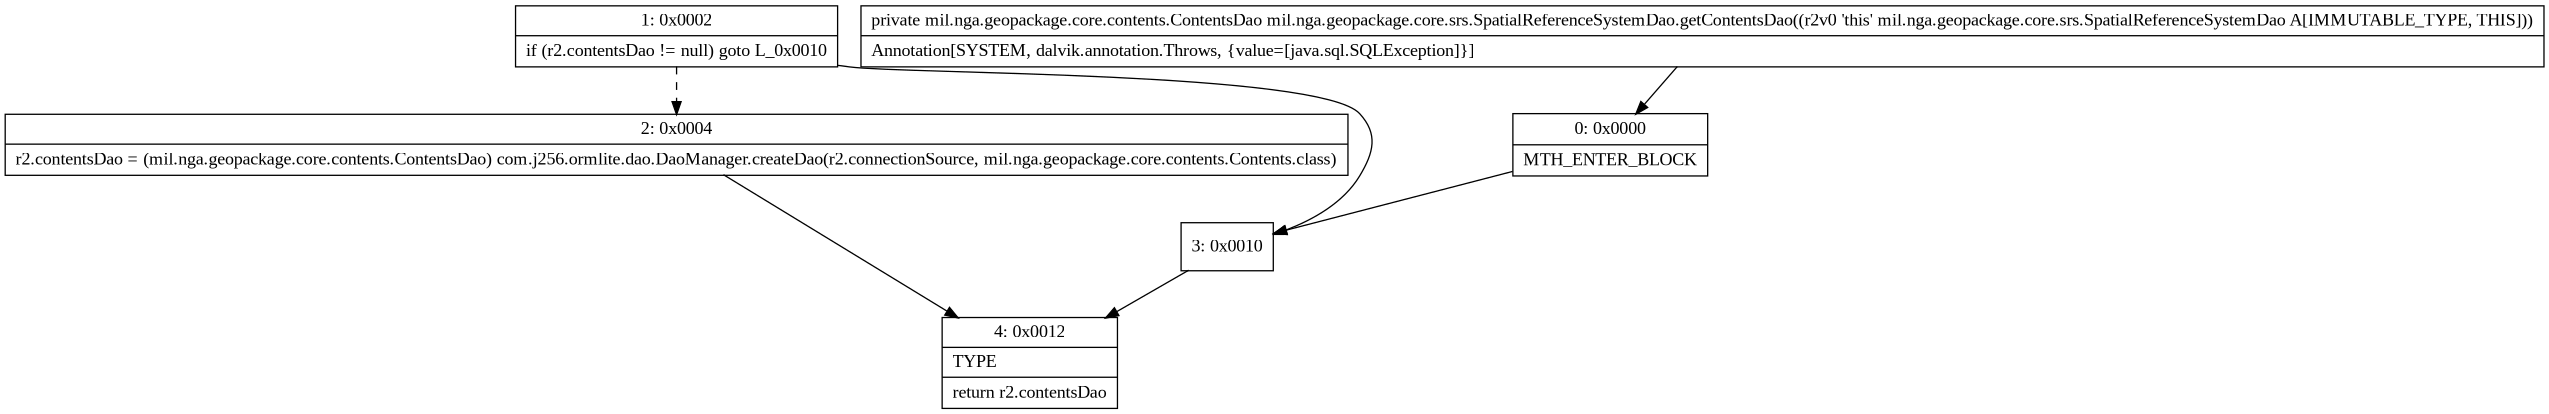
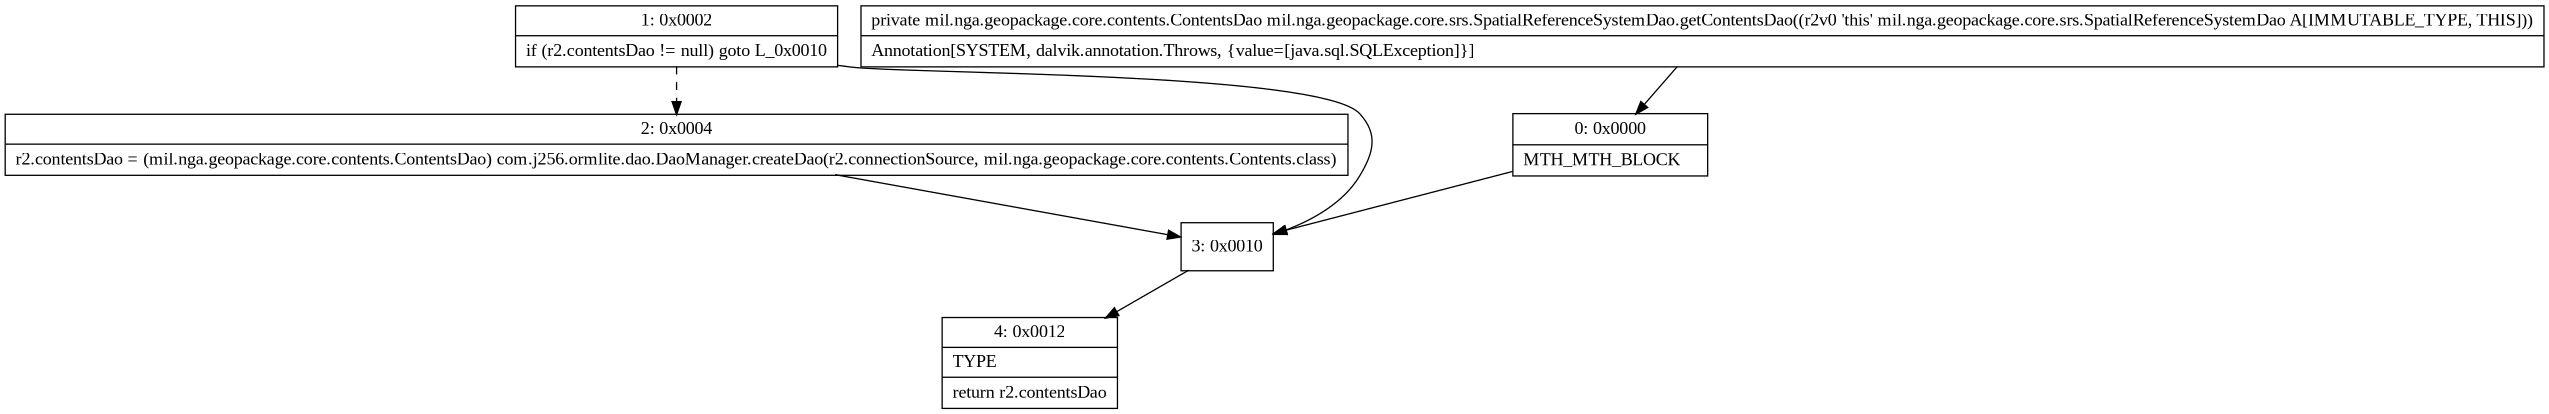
(1610, 160) -> (1602, 160)
(835, 243) -> (1001, 205)
